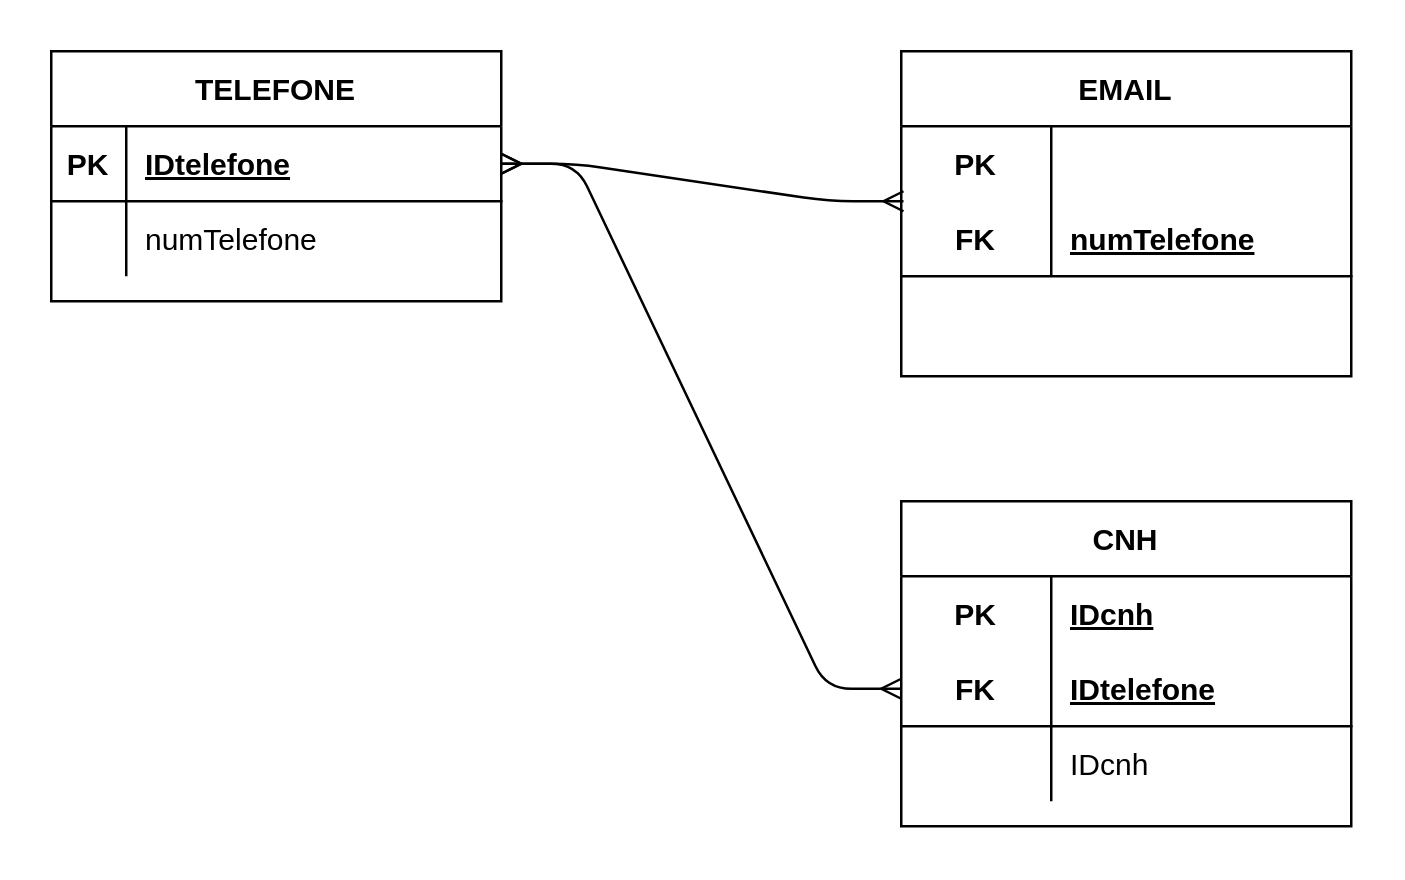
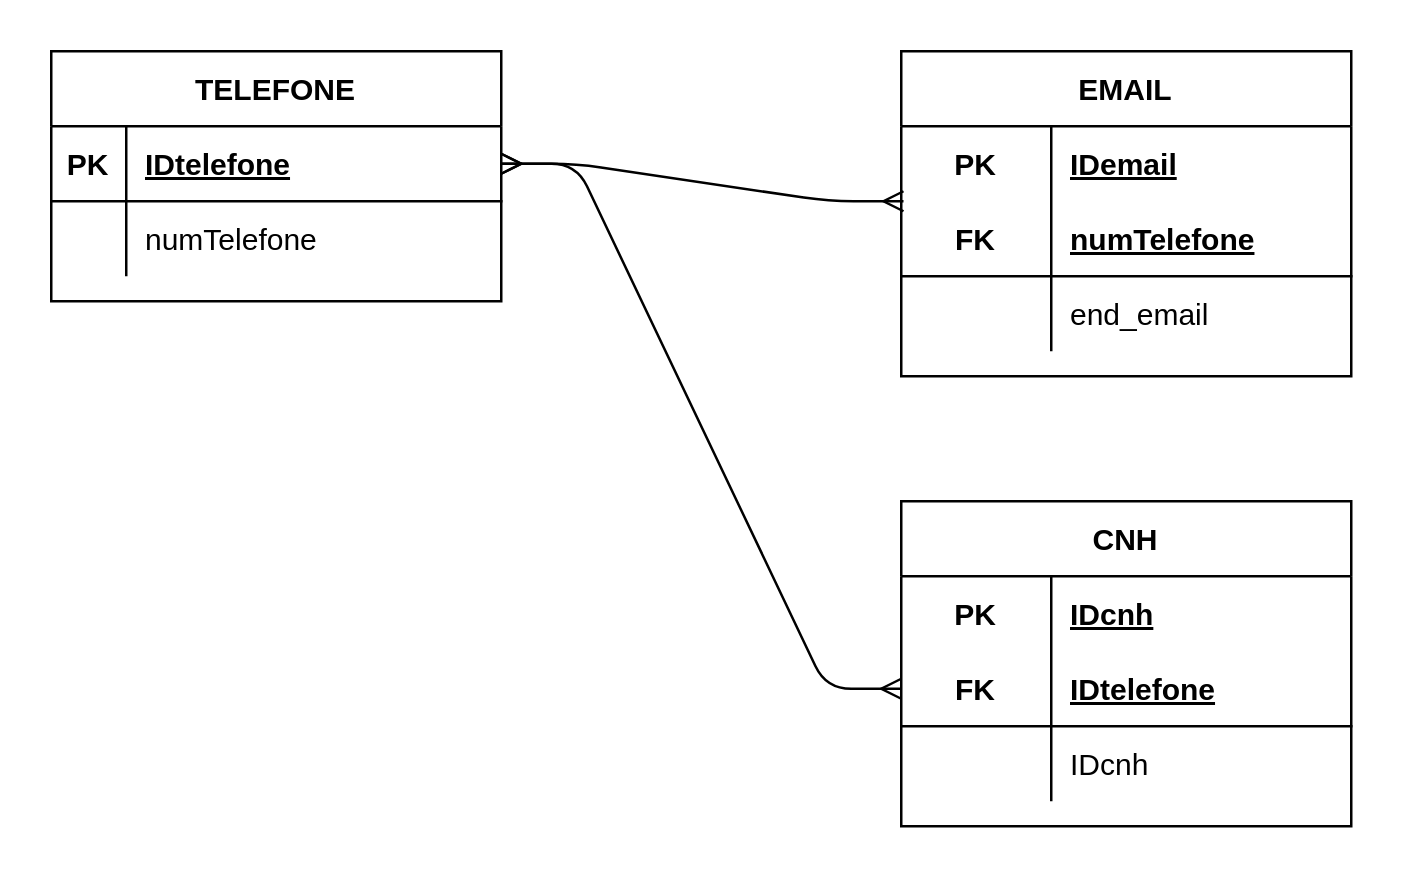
none -> (1201, 164)
none -> (1201, 314)
